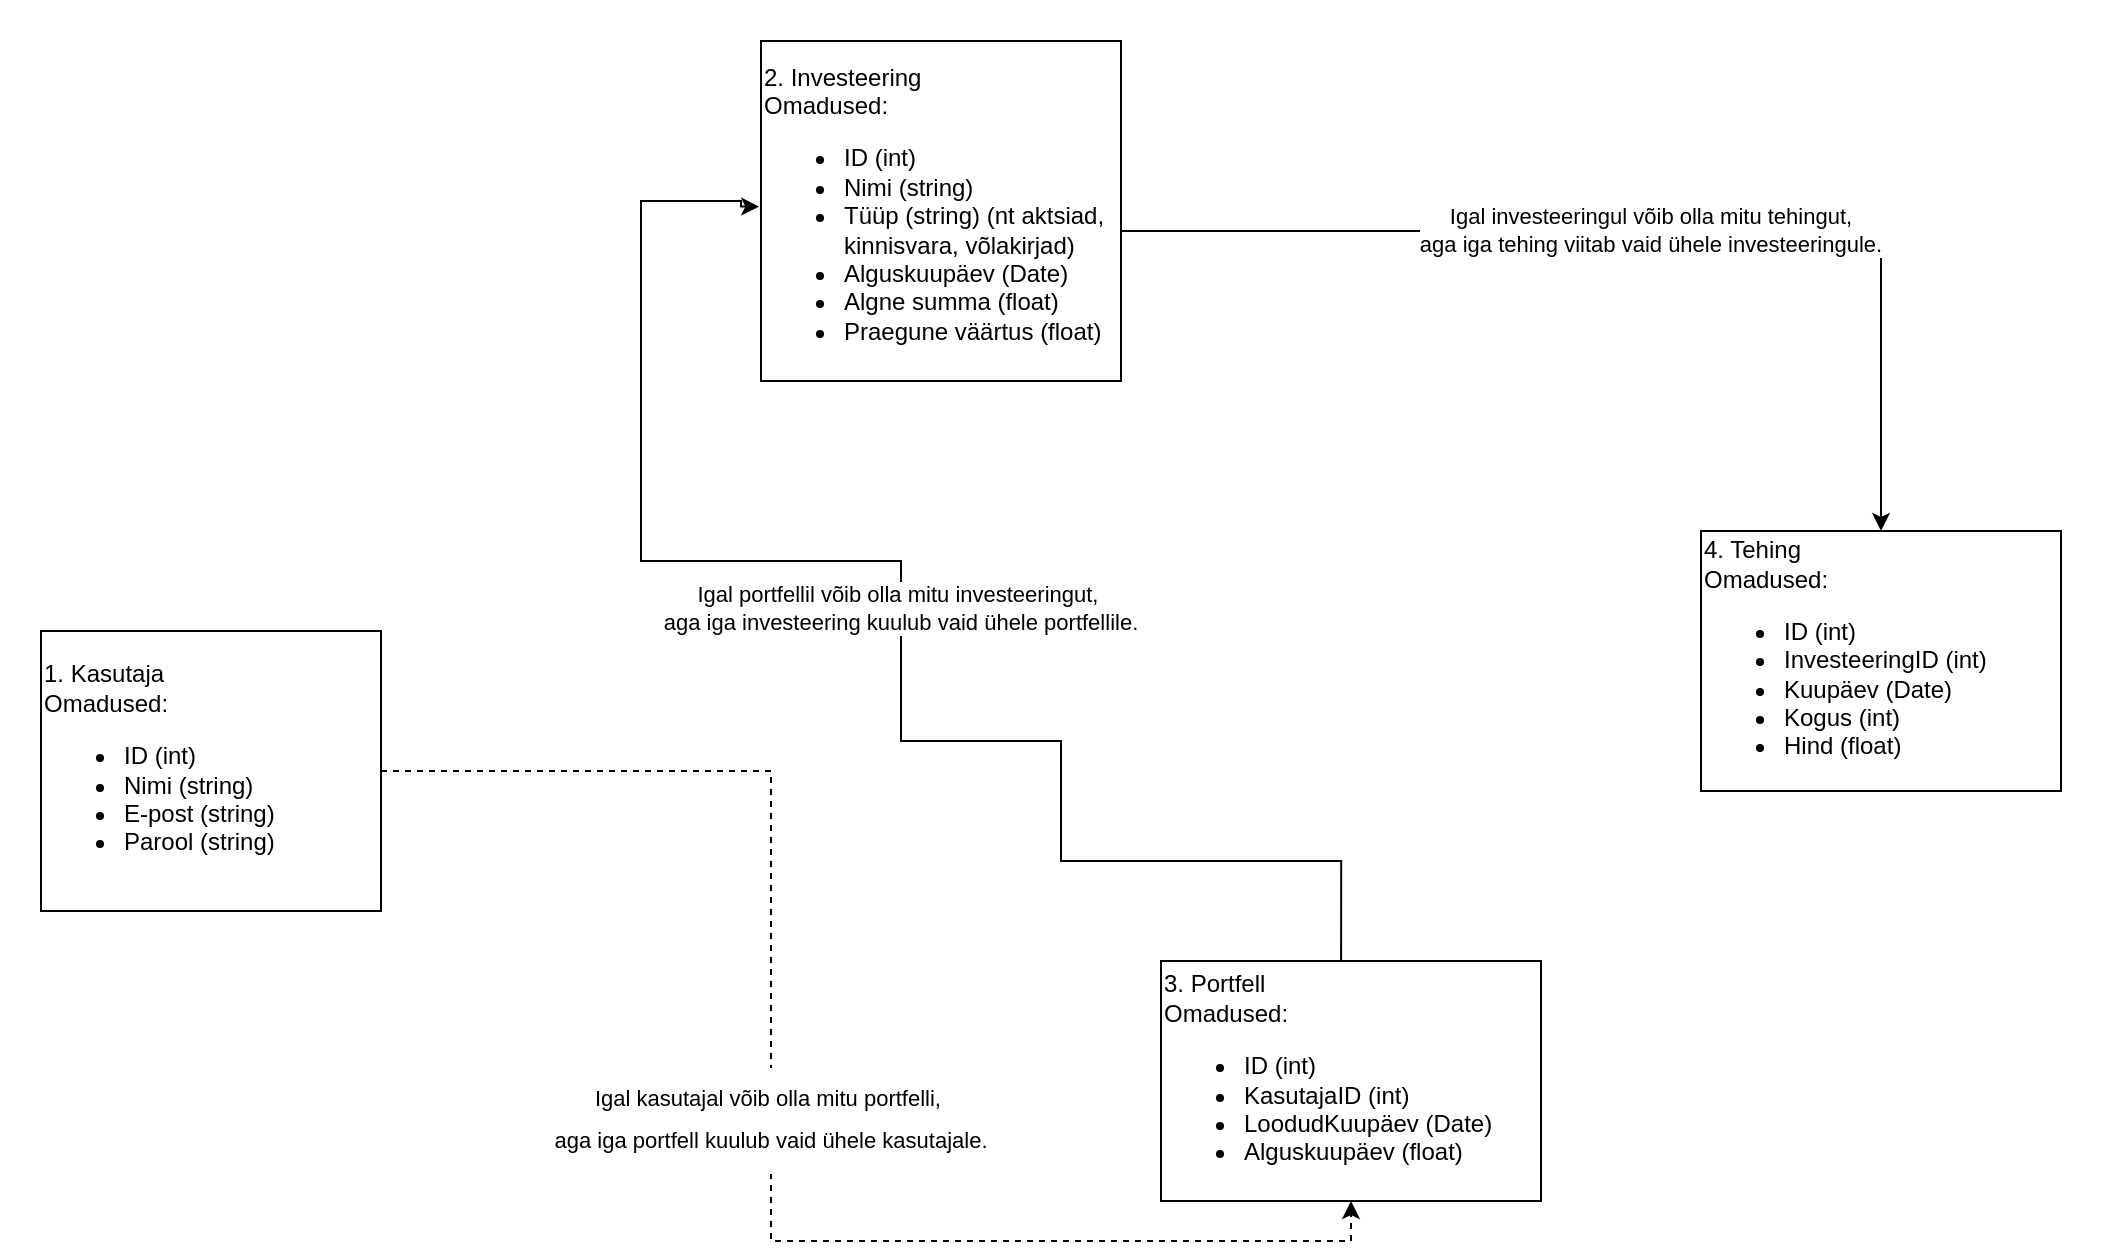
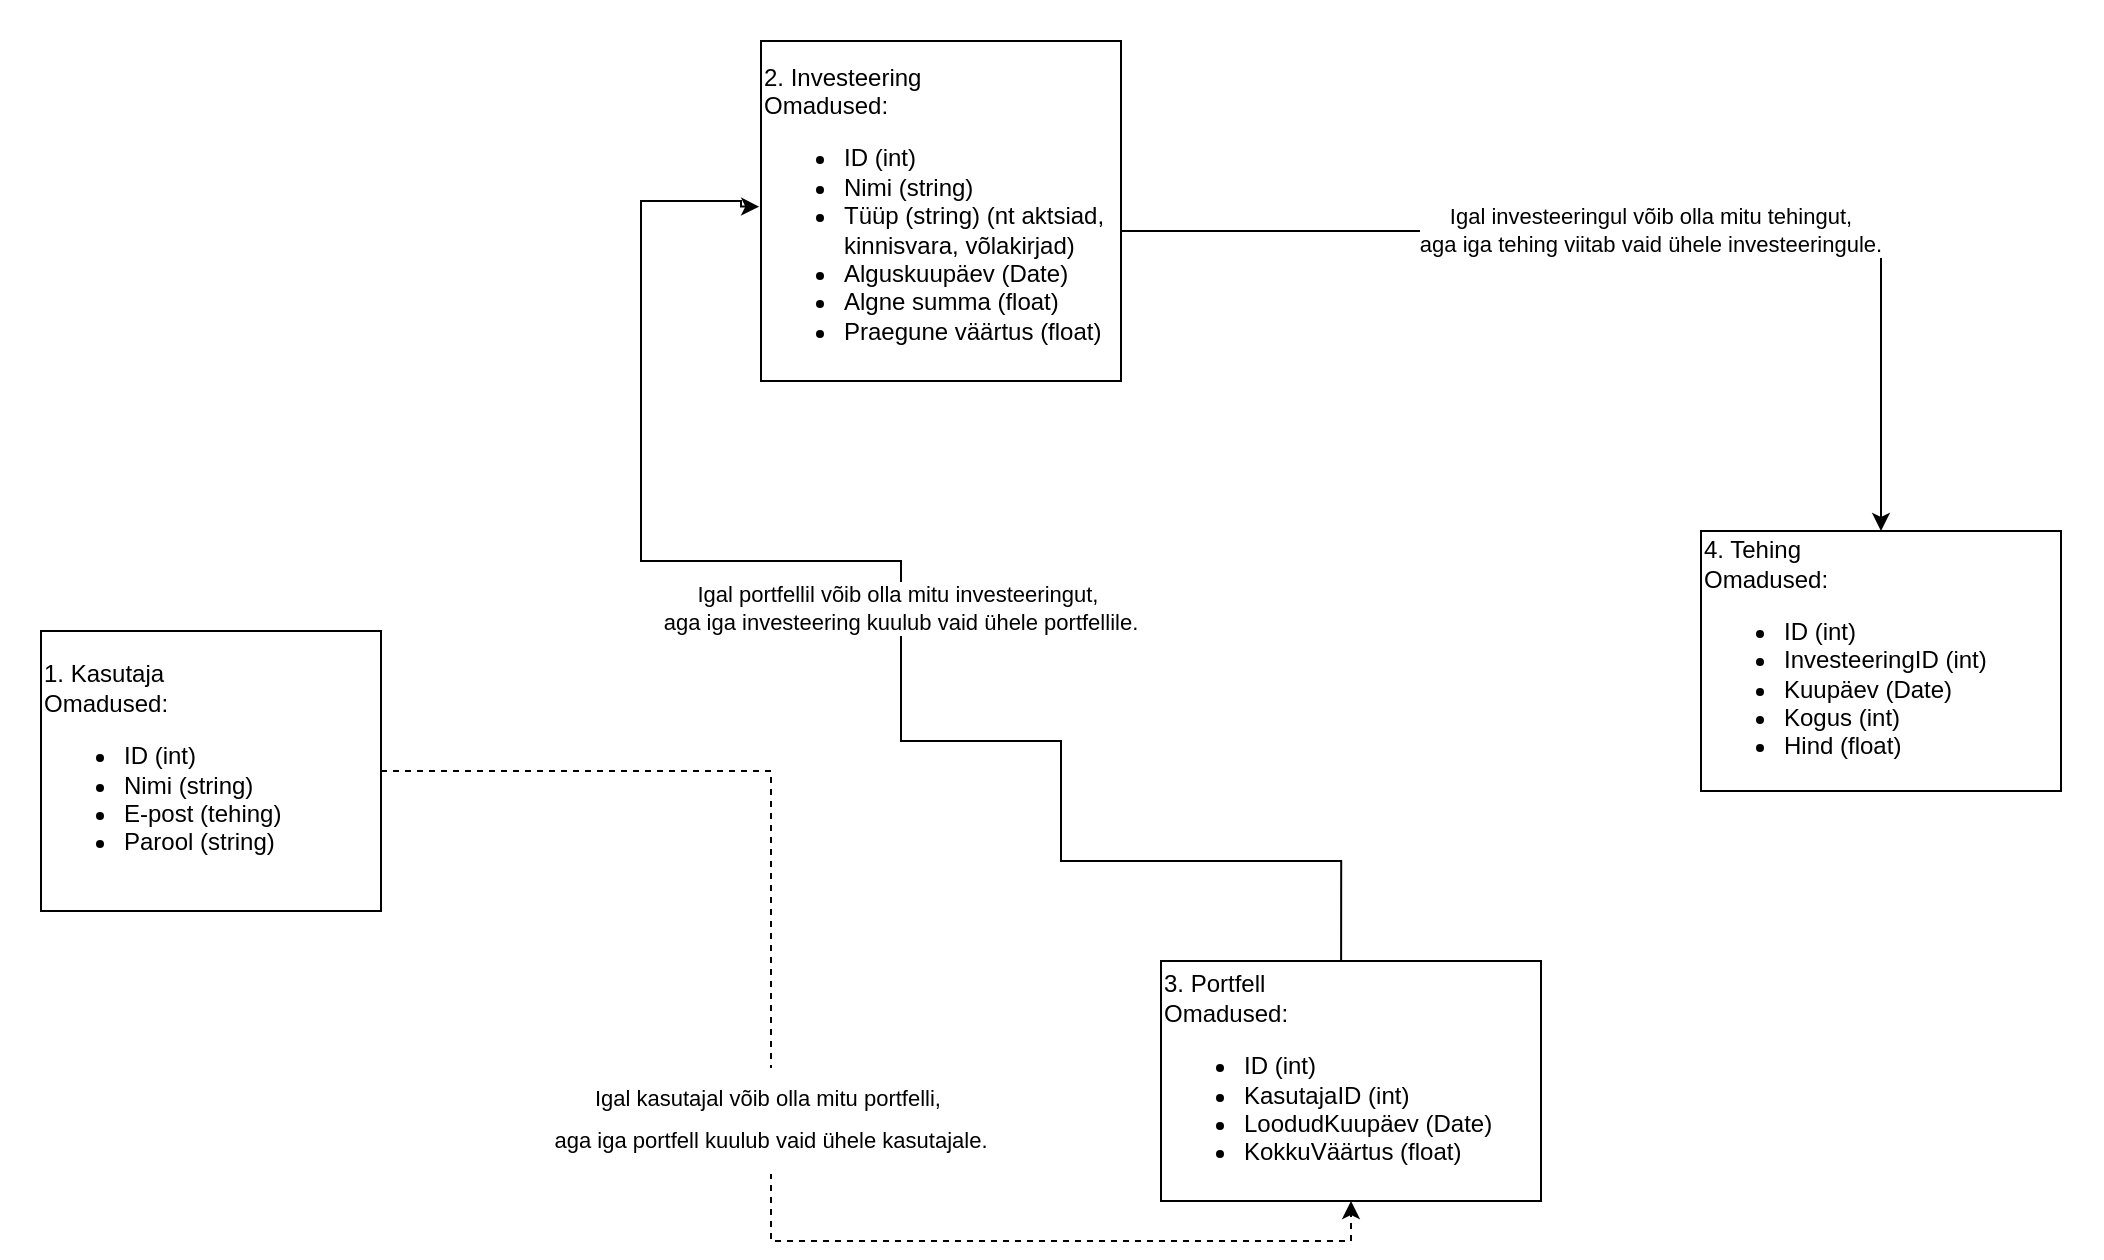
(140, 771) -> (140, 771)
(1296, 1081) -> (1296, 1081)
